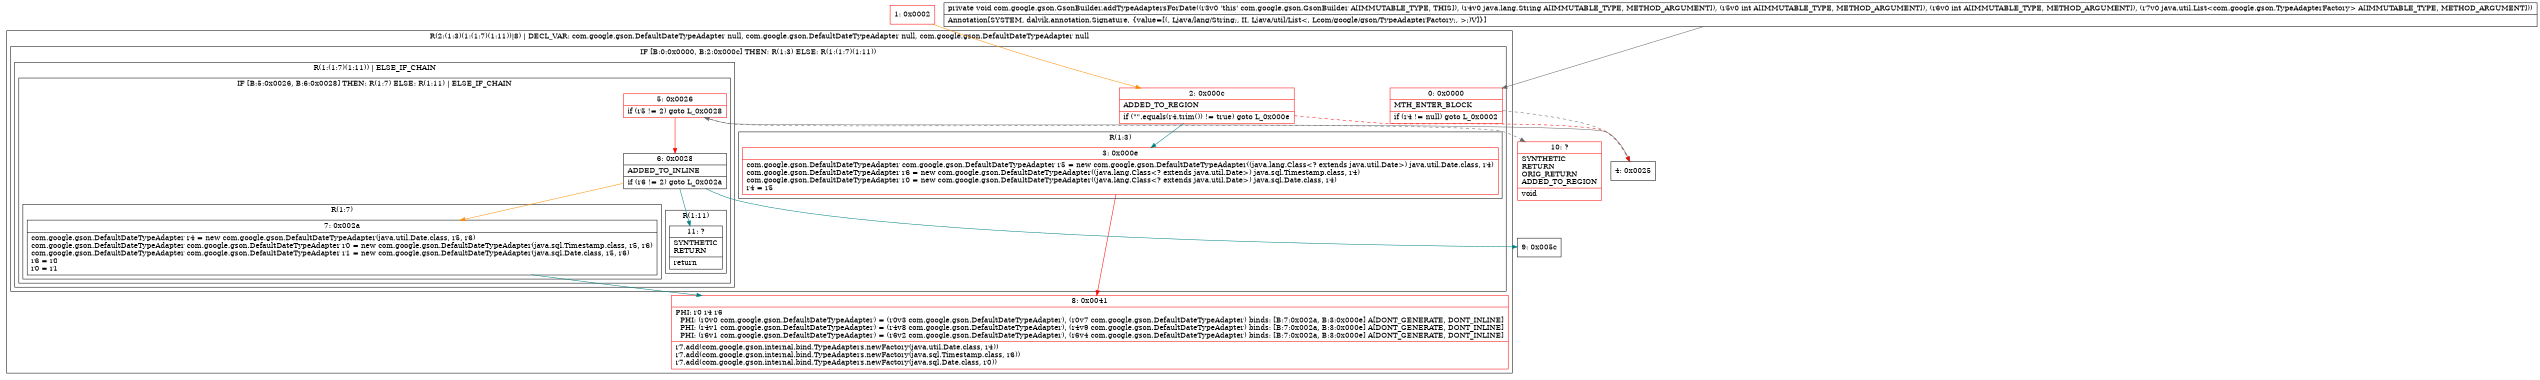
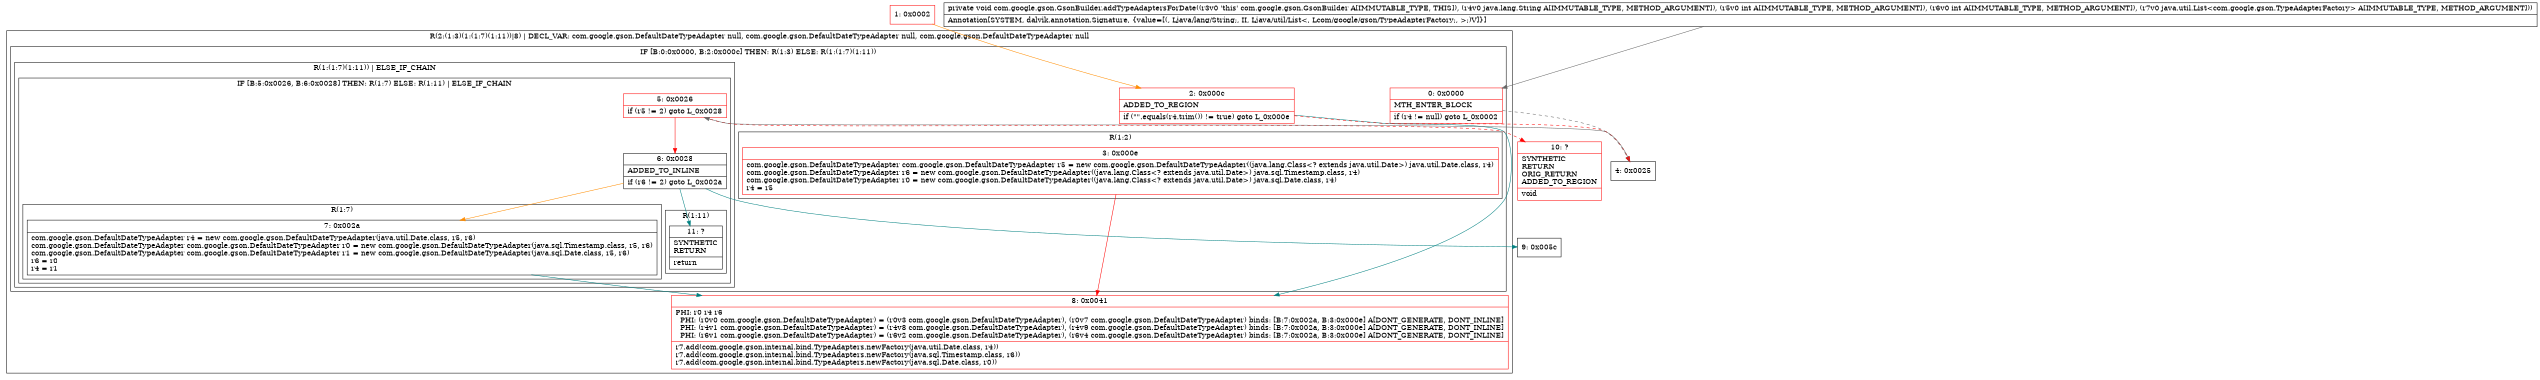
(1113, 125) -> (1113, 125)
(1168, 135) -> (1498, 207)
(1120, 138) -> (1120, 138)
(45, 269) -> (45, 269)
